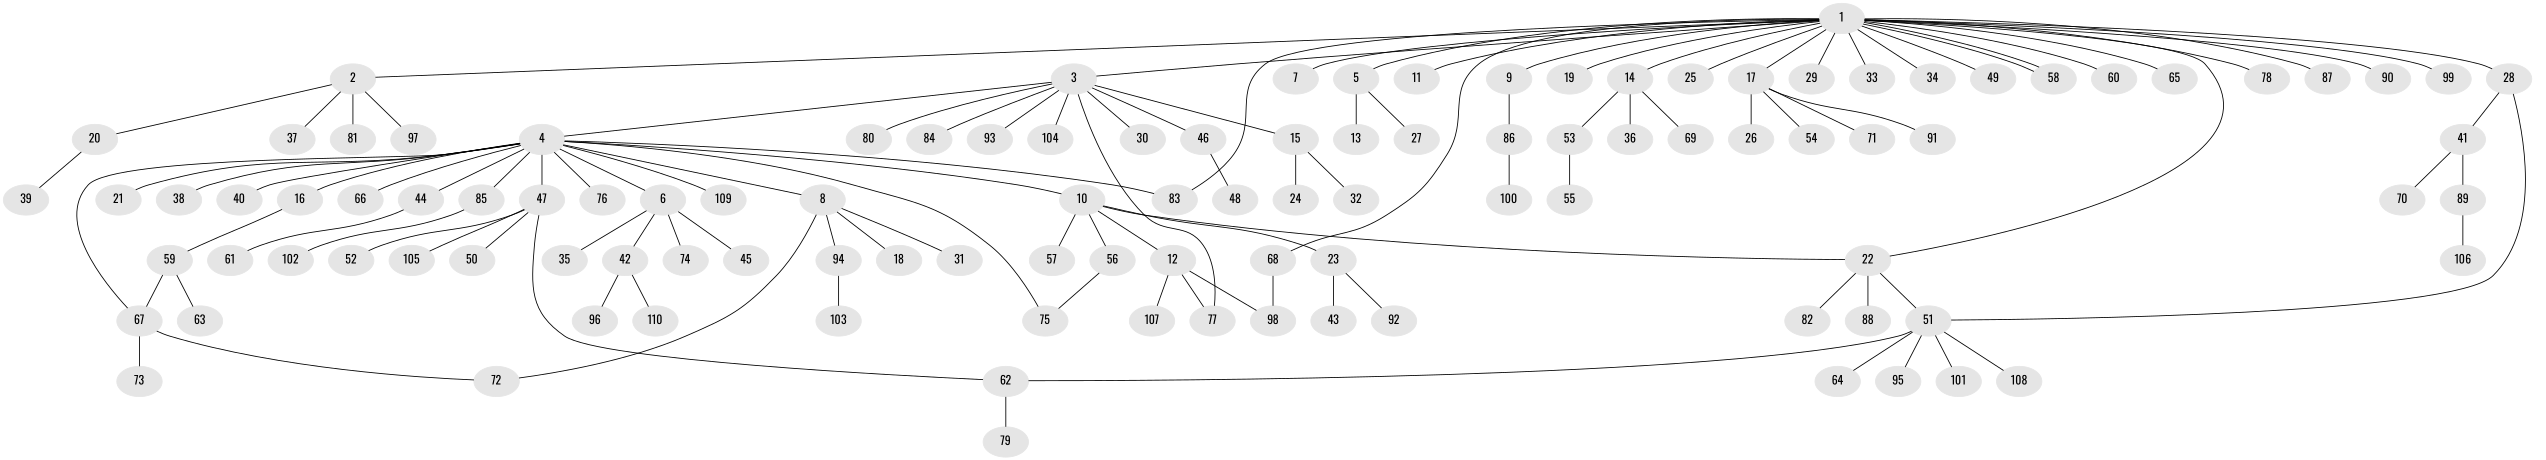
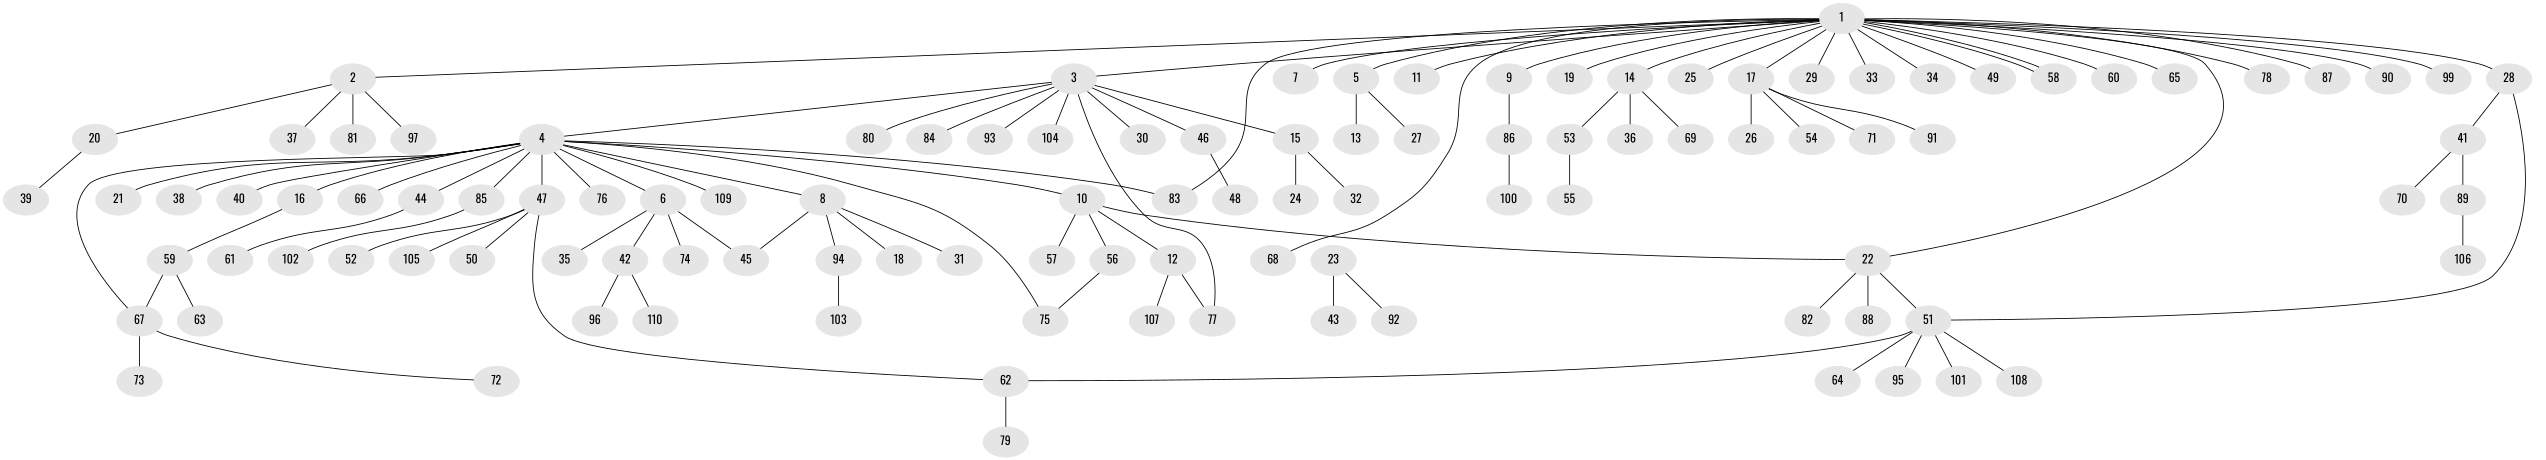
(1210, 226) -> none
(1273, 321) -> none
(691, 334) -> (784, 230)
